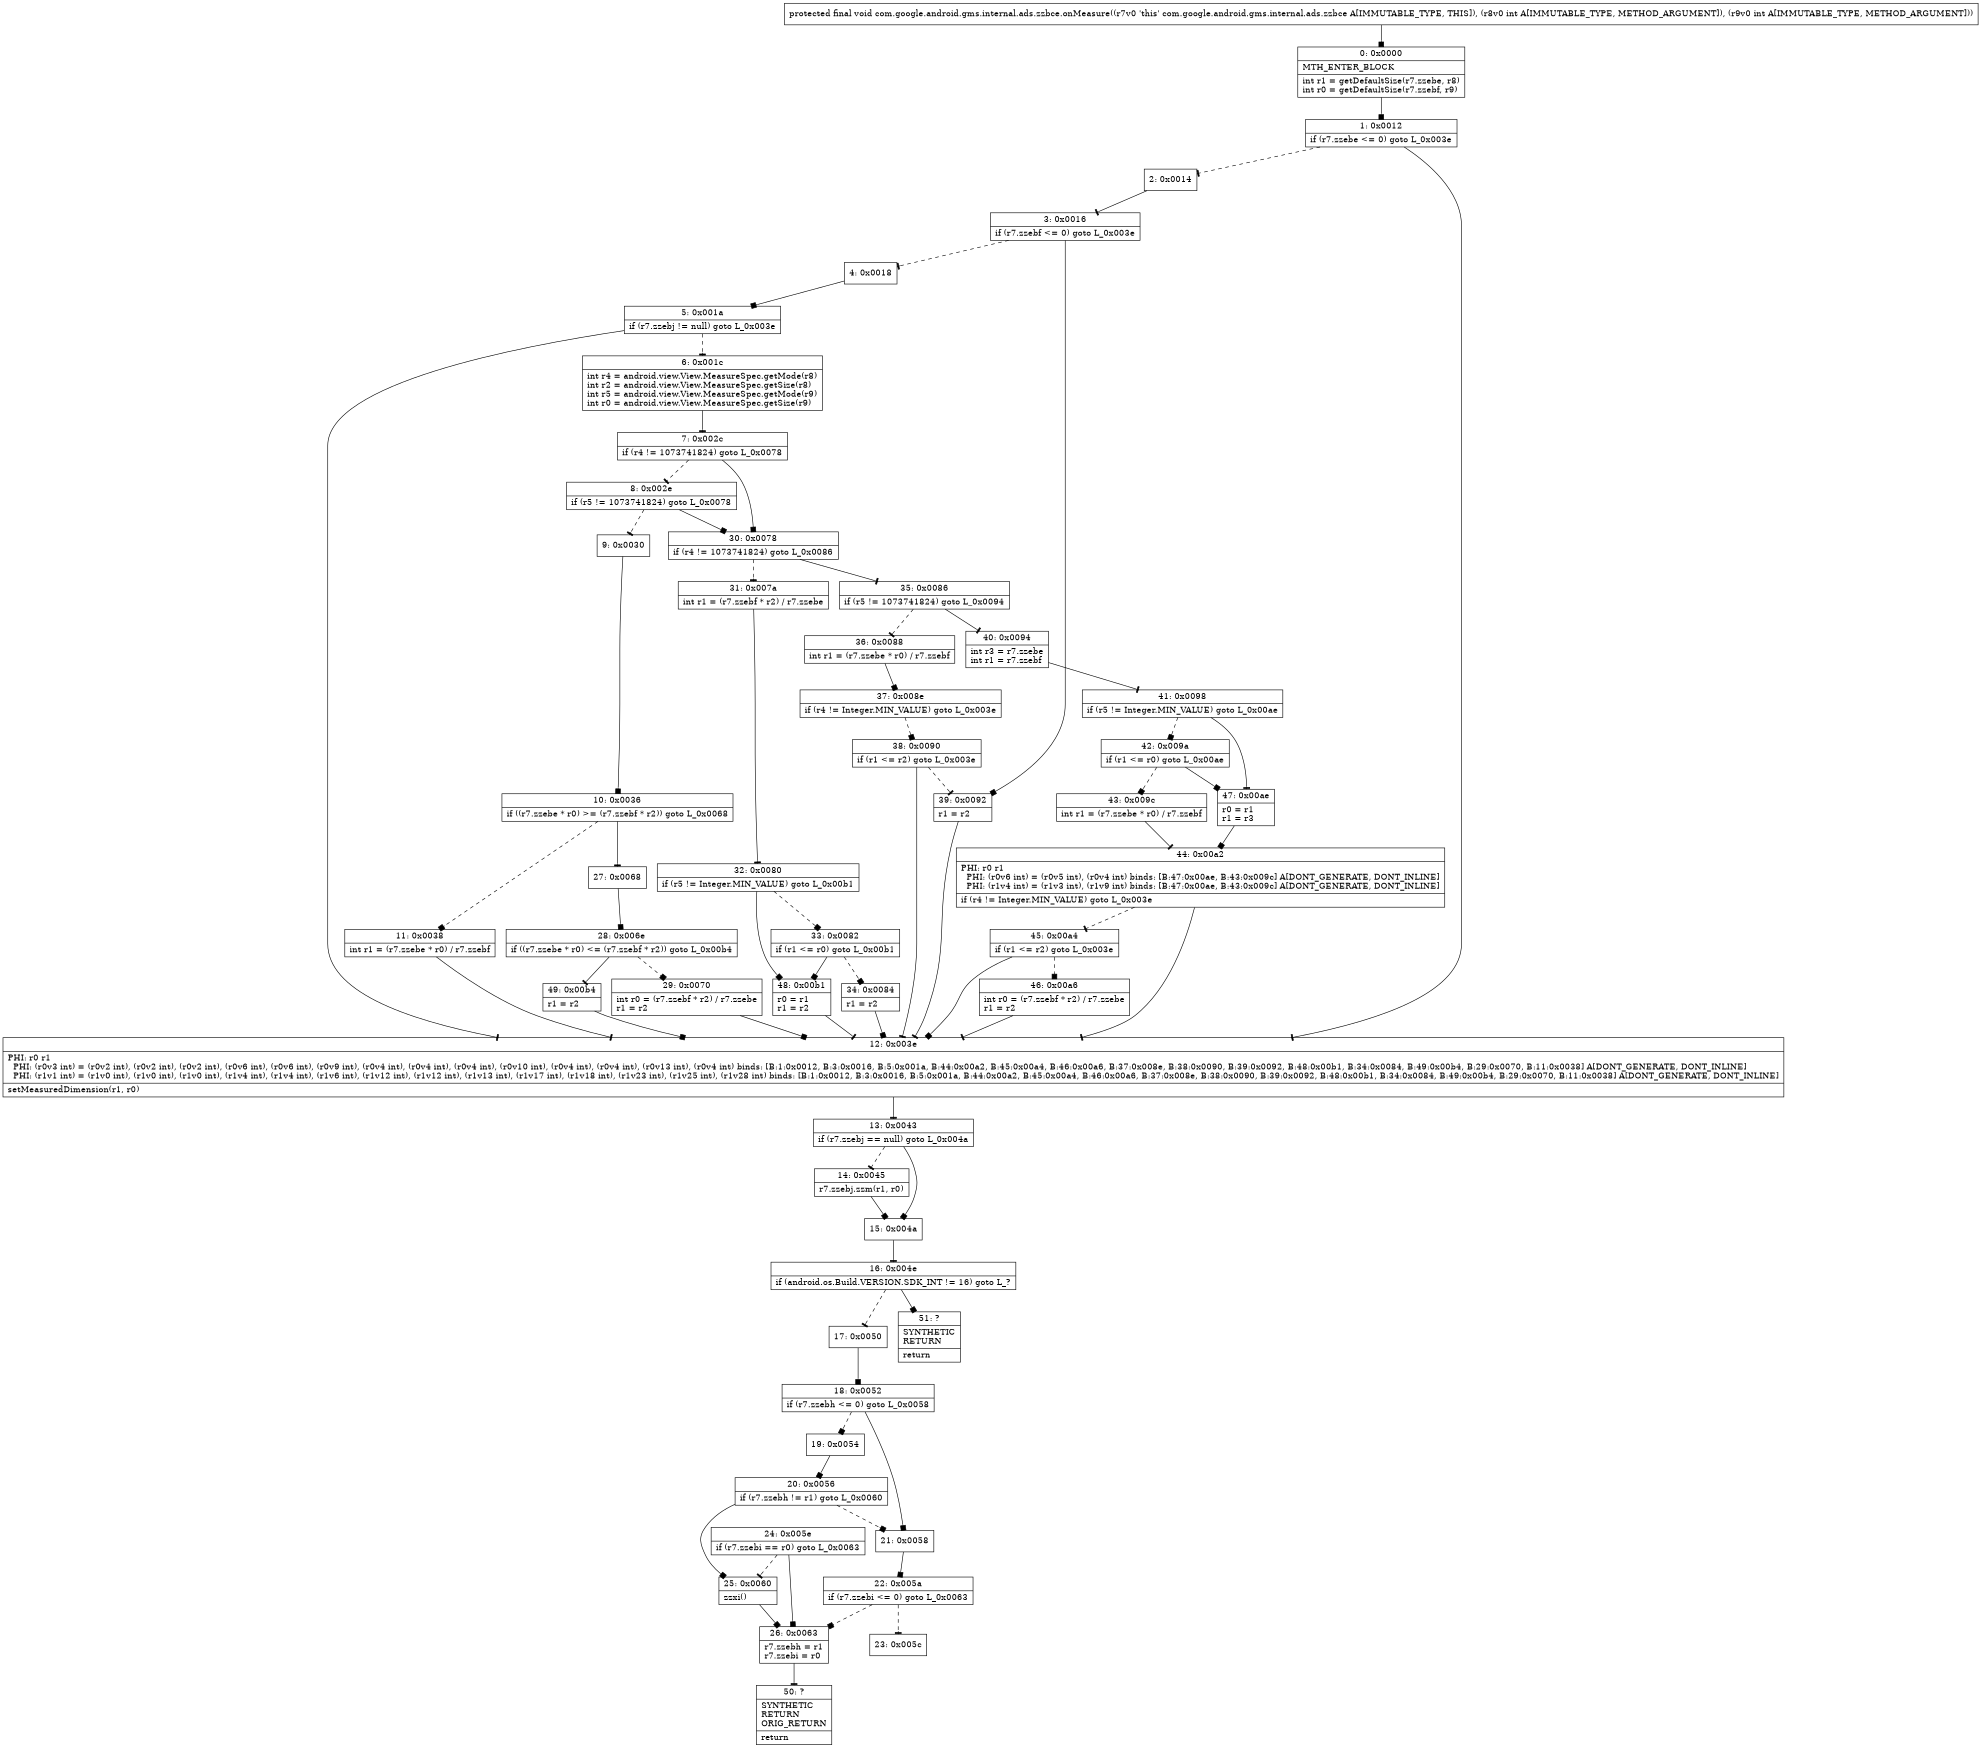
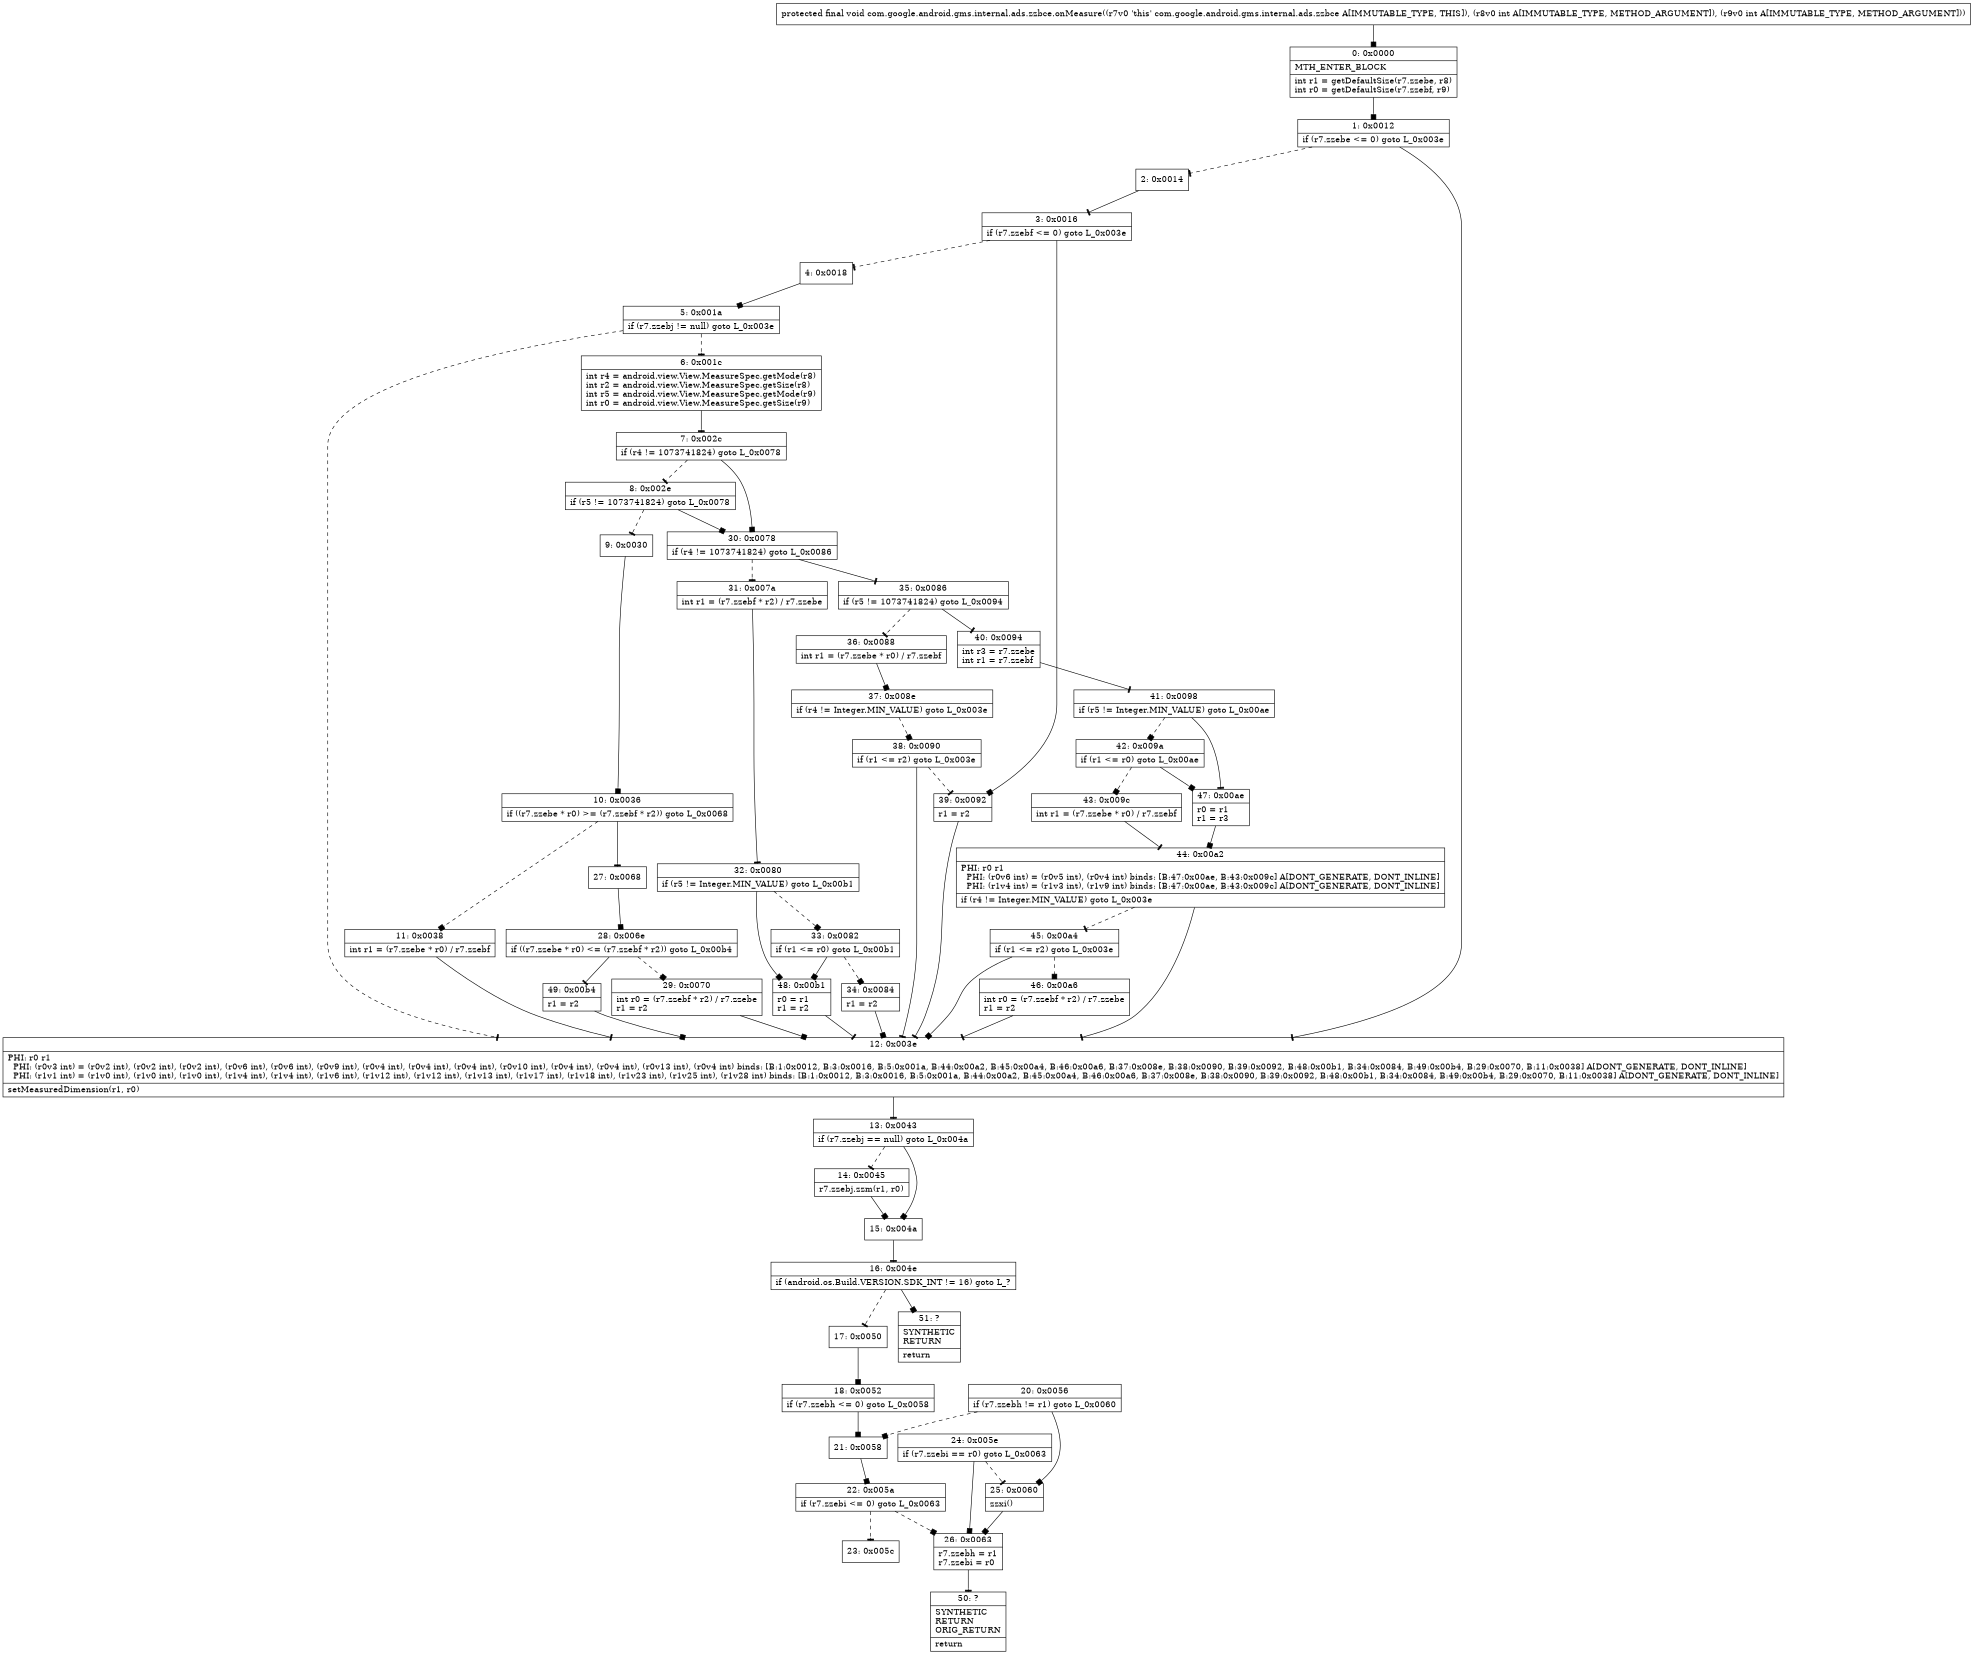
(328, 631) -> (328, 632)
(835, 1445) -> none
